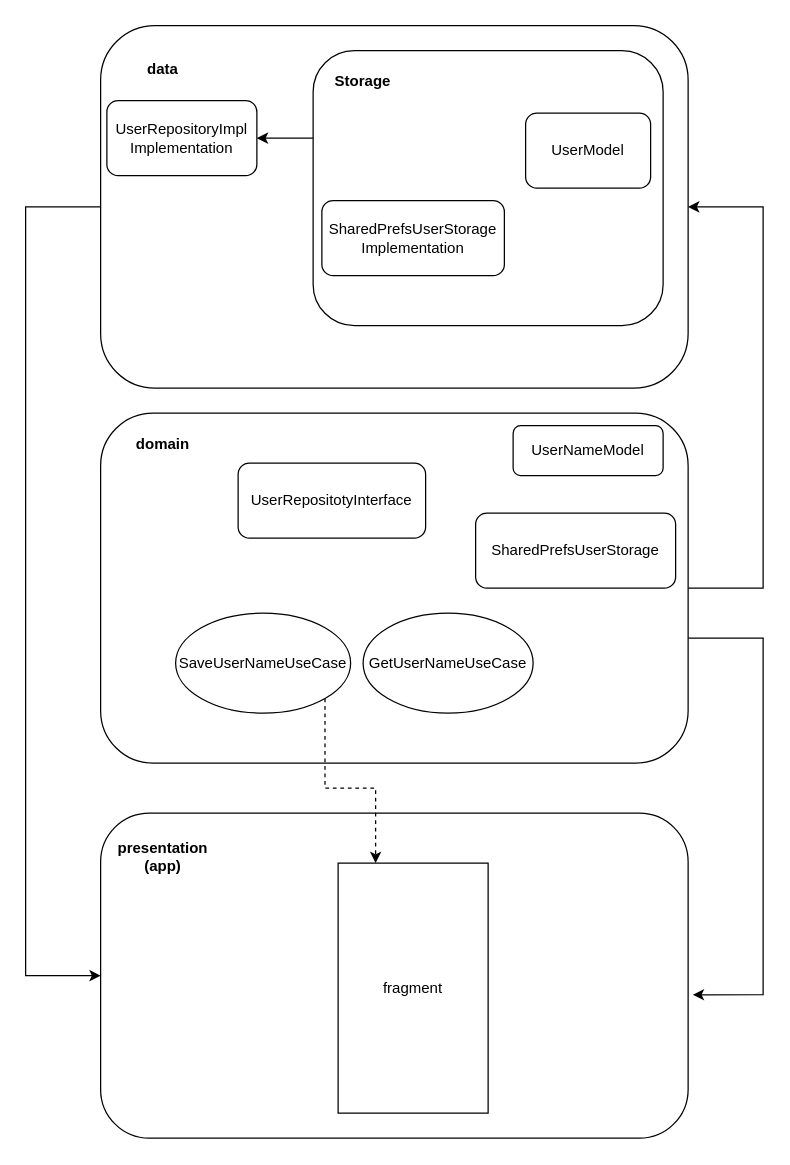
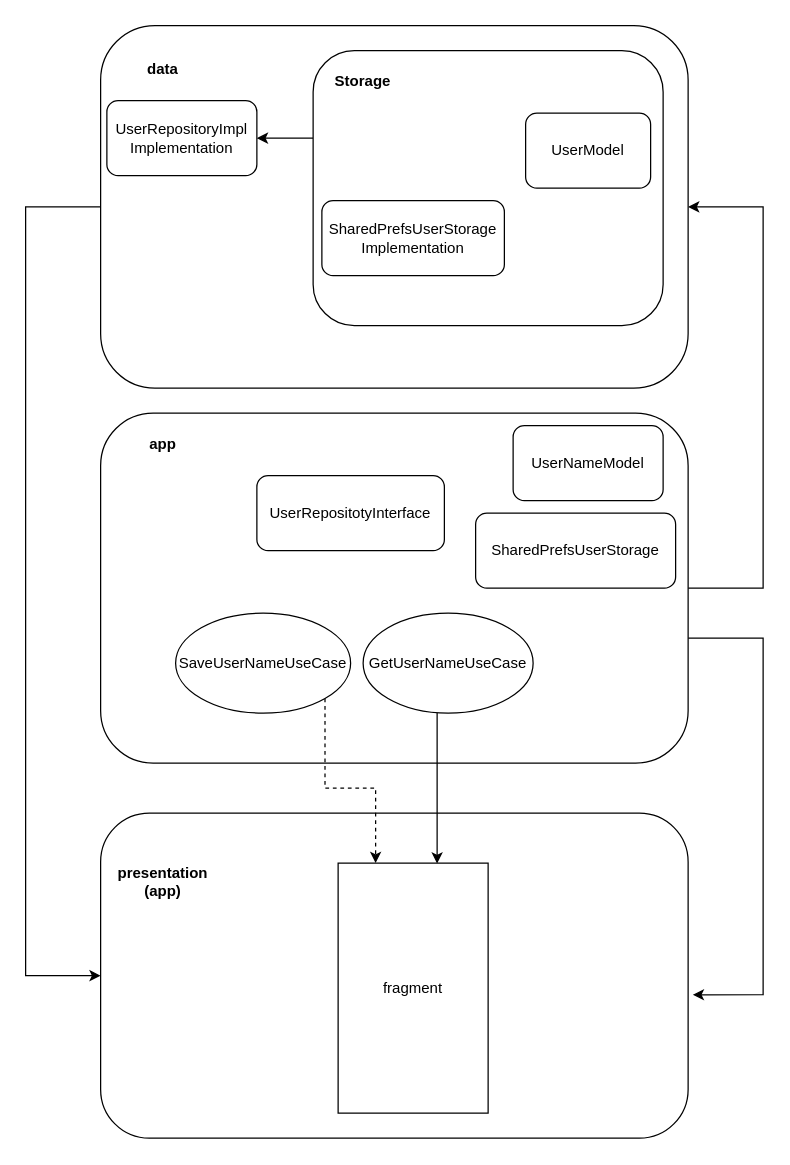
(163, 444) -> (163, 444)
(588, 451) -> (588, 463)
(332, 501) -> (351, 513)
none -> (437, 784)
(163, 857) -> (163, 882)
